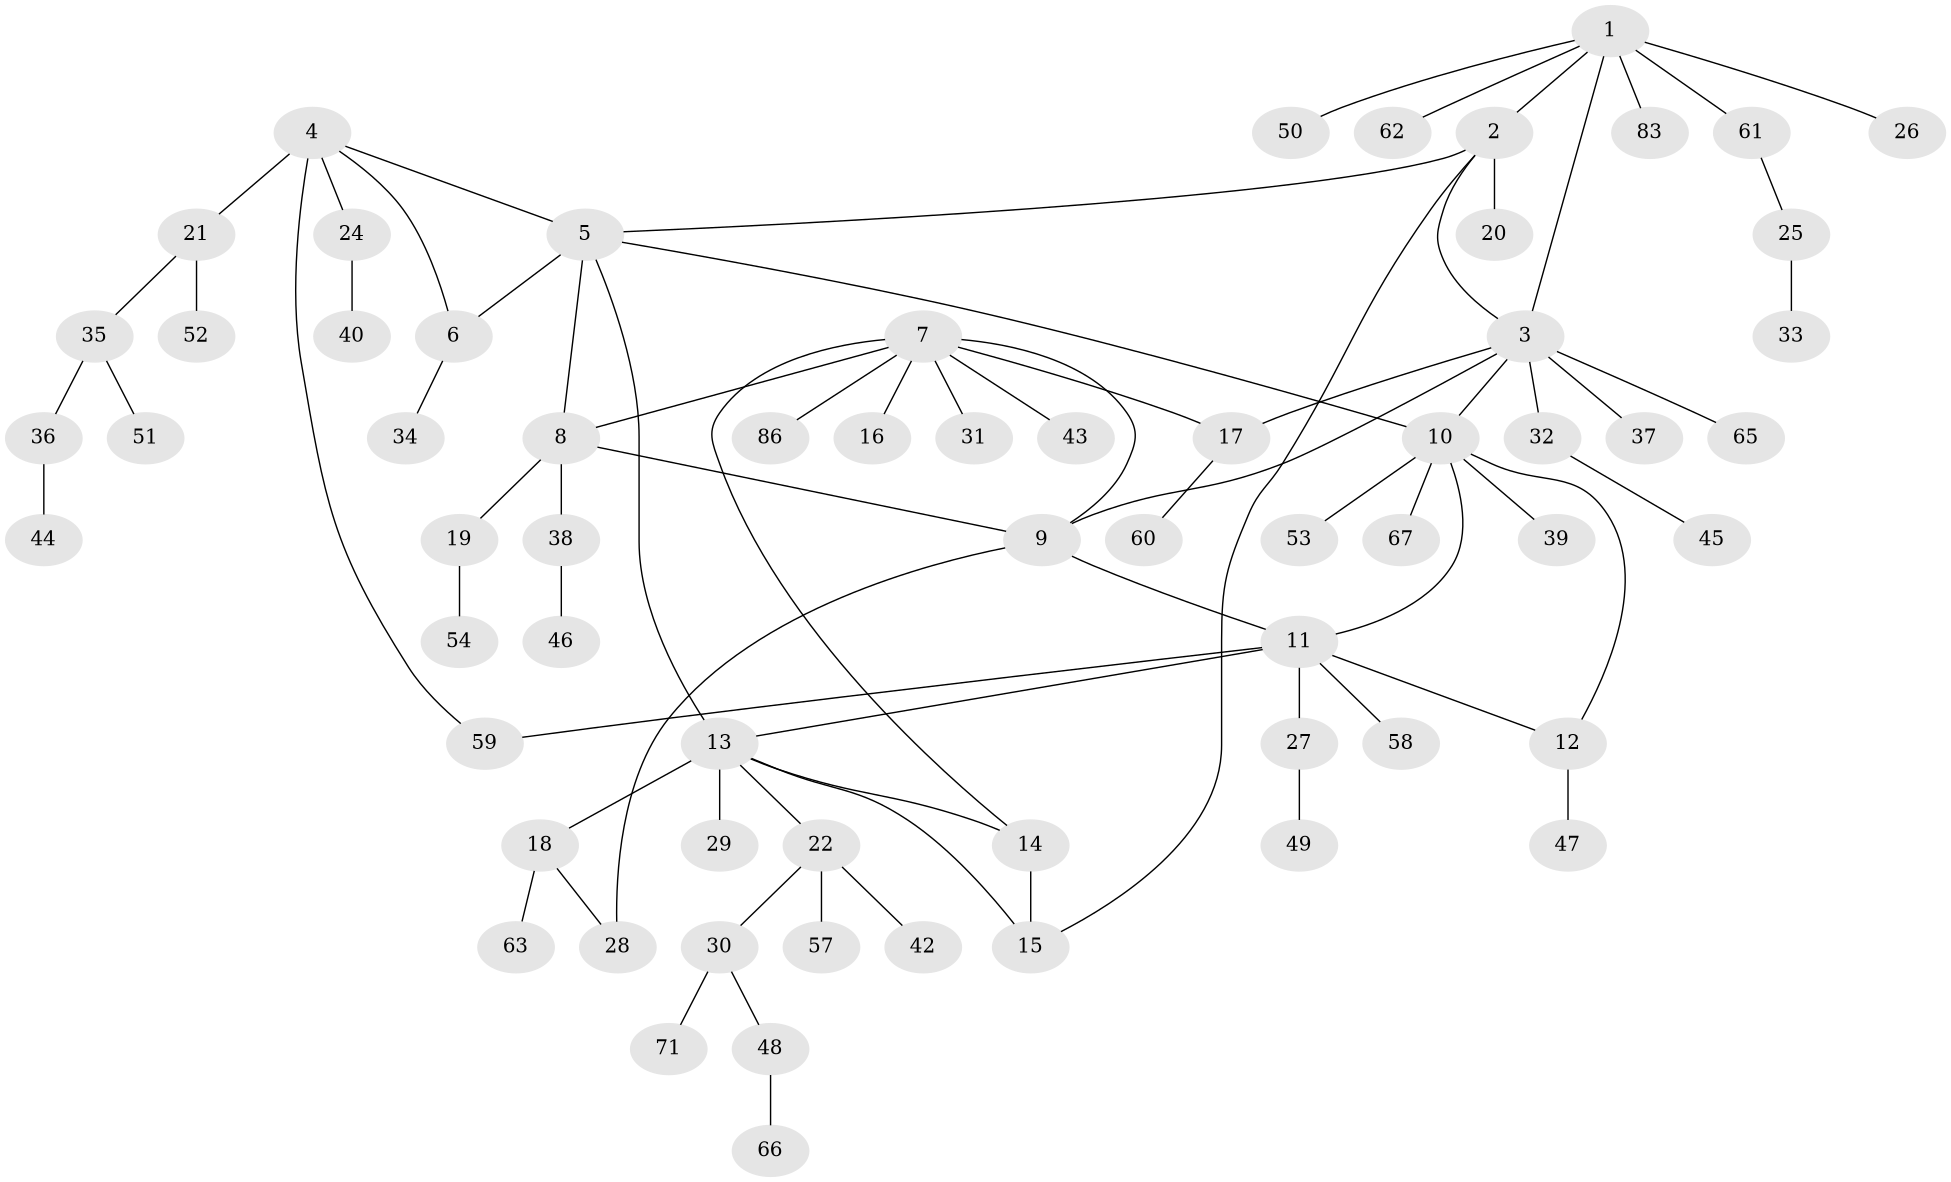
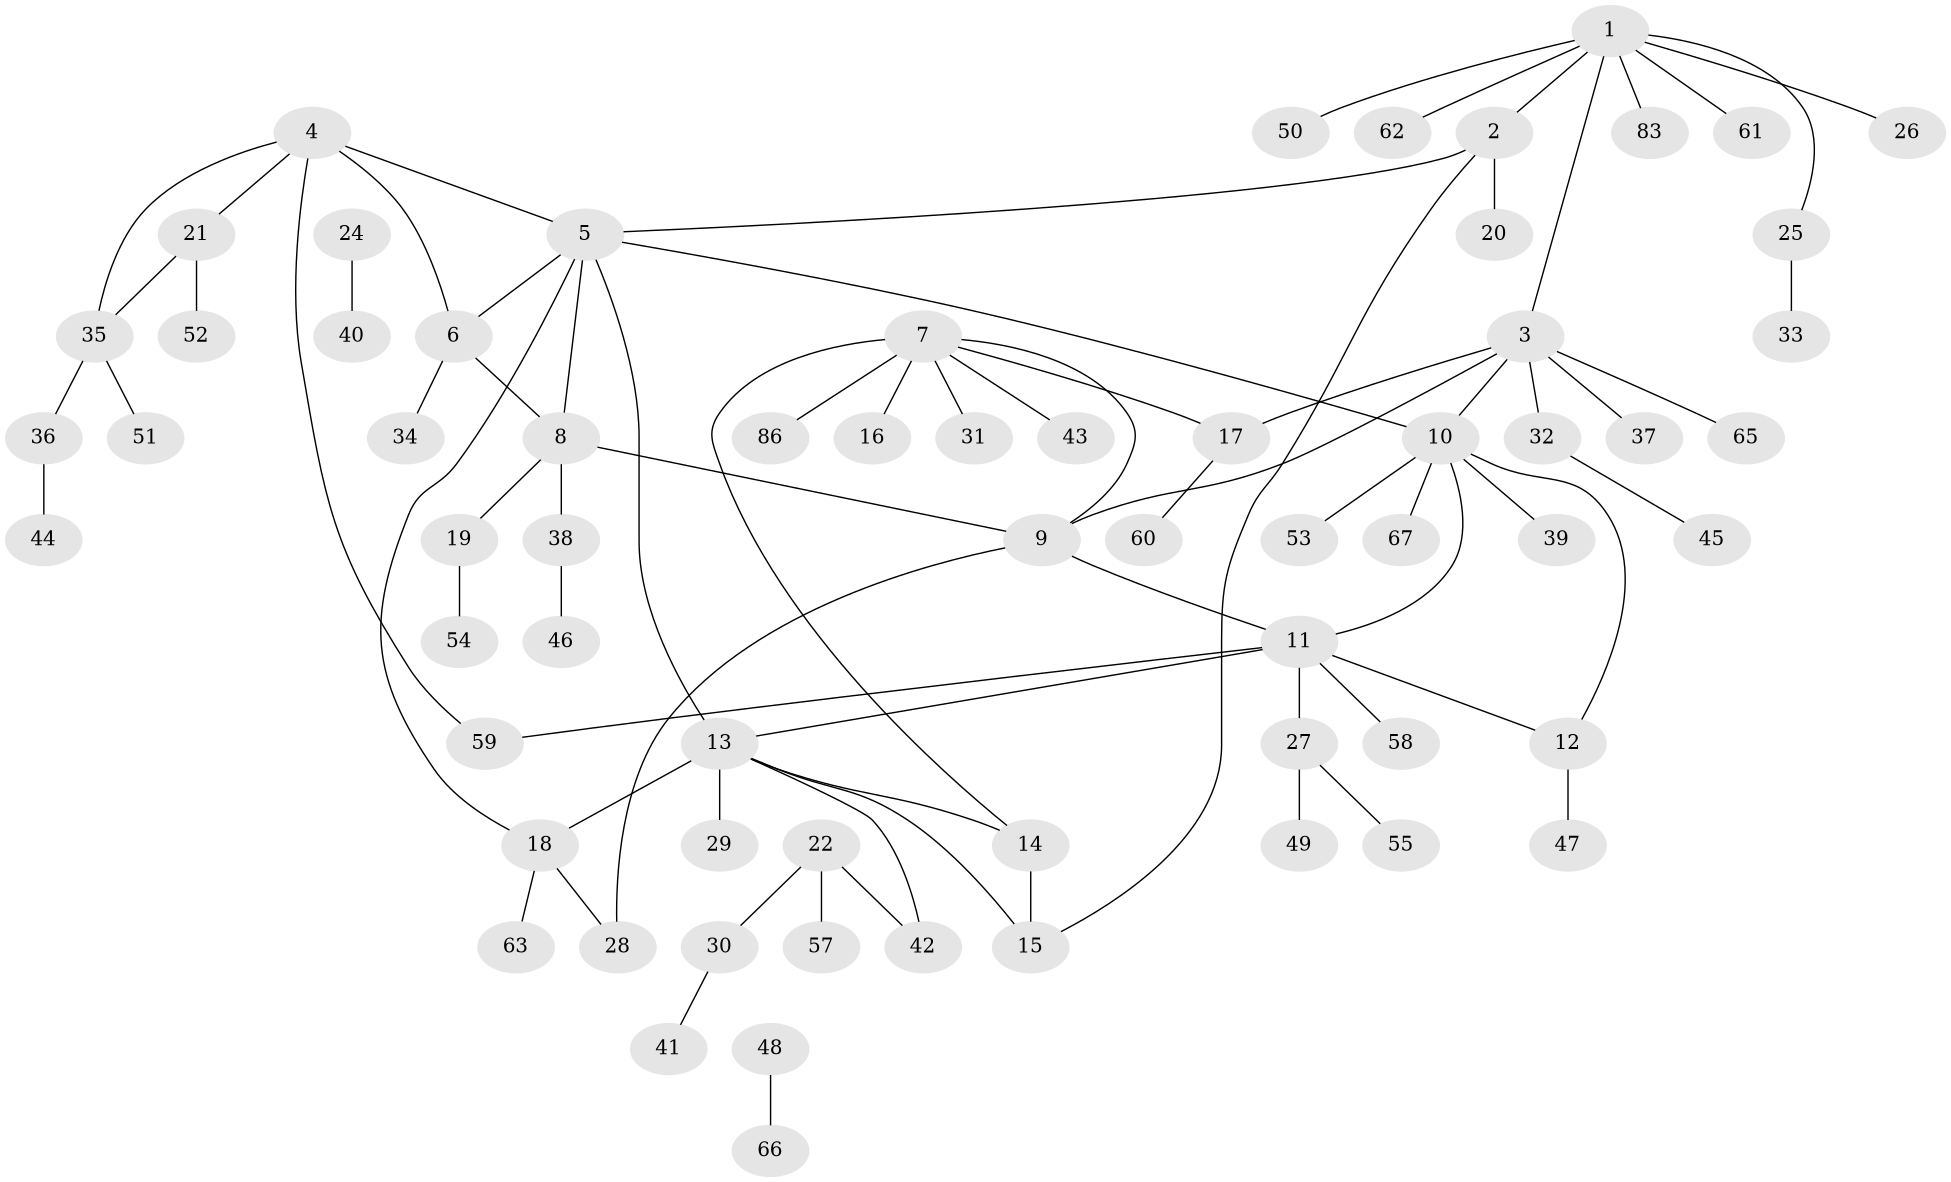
(332, 184) -> (159, 197)
(1772, 184) -> (1794, 97)
(1438, 244) -> none
(720, 393) -> (514, 393)
none -> (398, 543)
(770, 794) -> (863, 814)
none -> (1401, 846)
(745, 998) -> none
(669, 1049) -> (669, 1049)
